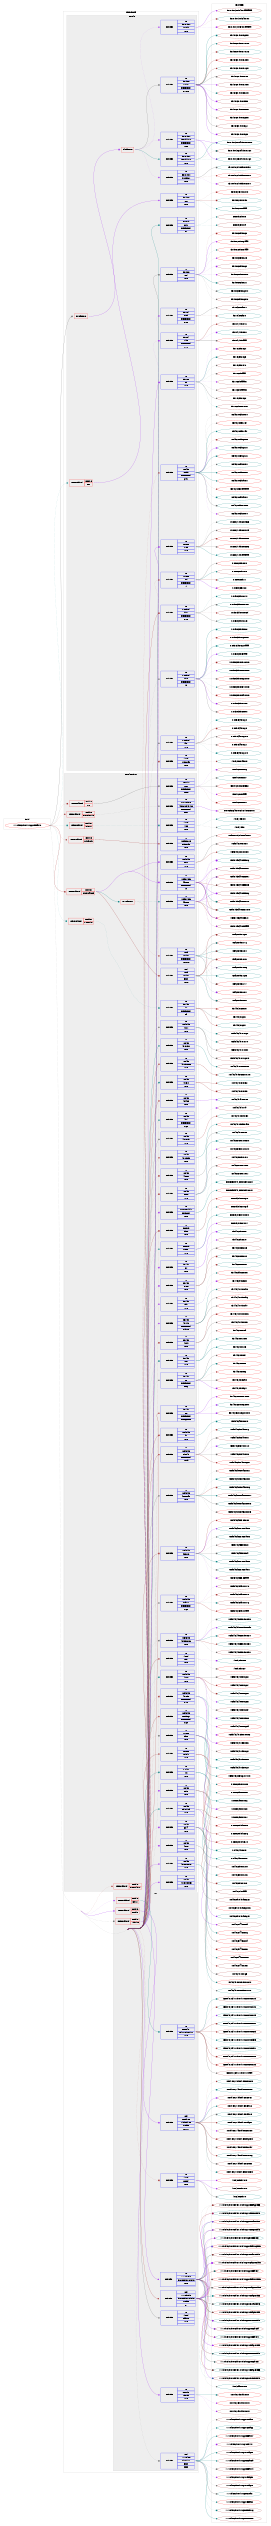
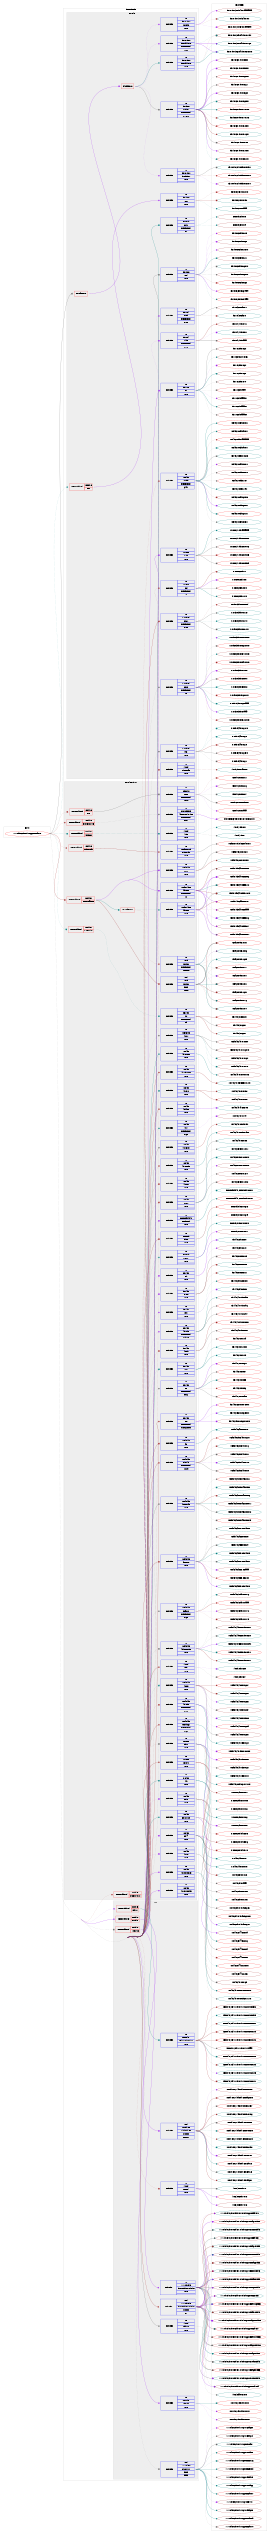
none -> (239, 407)
(239, 1281) -> (239, 1289)
